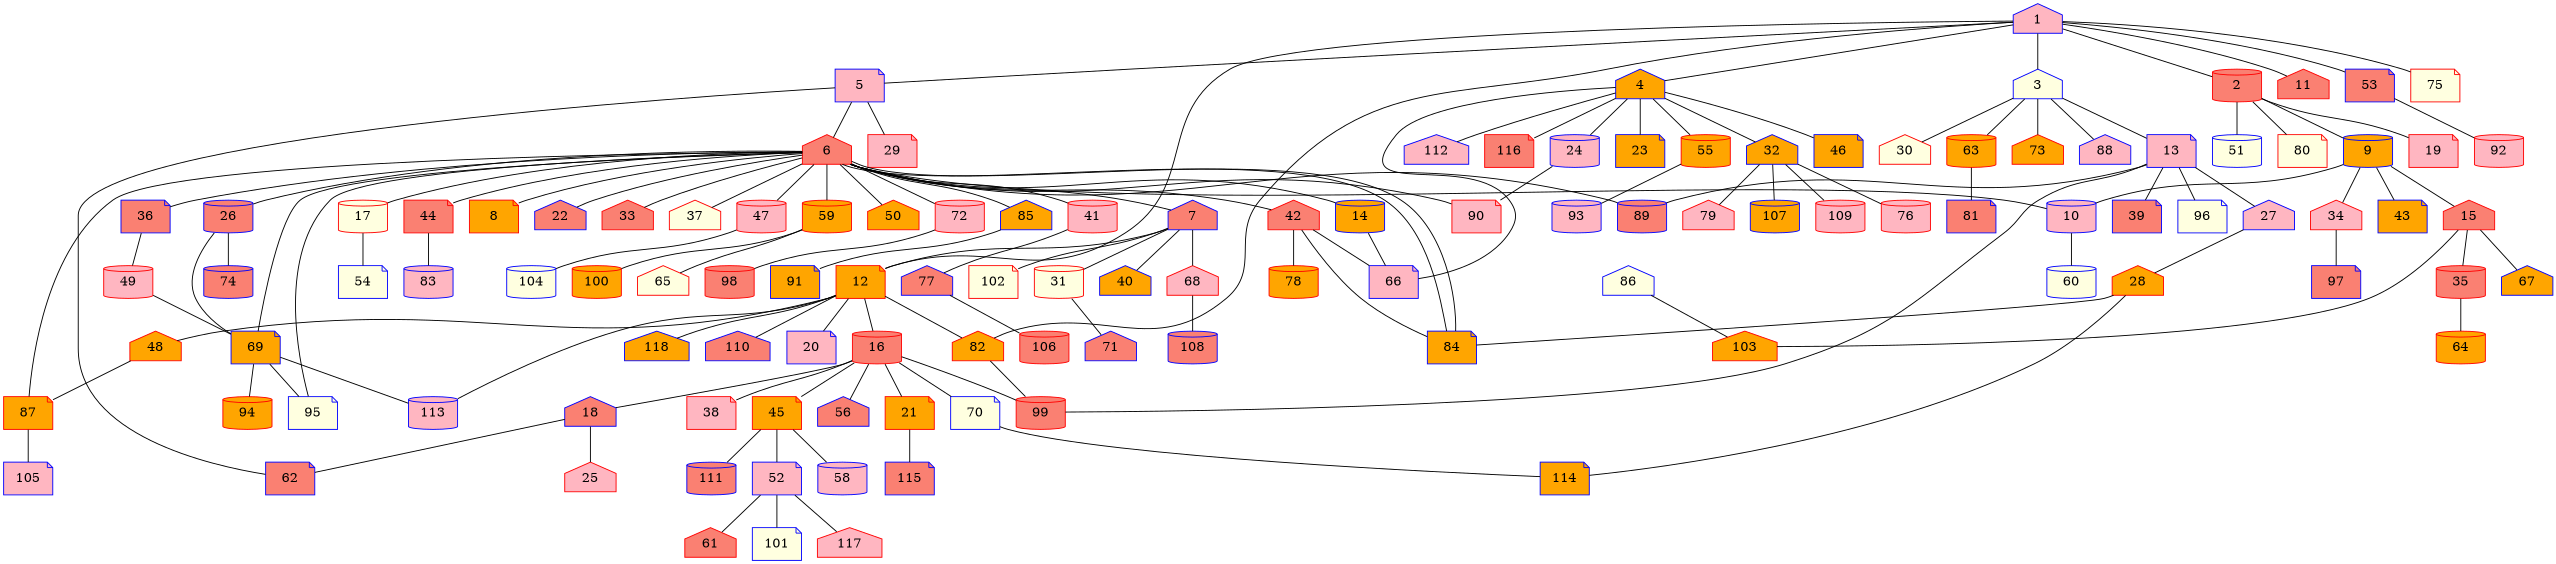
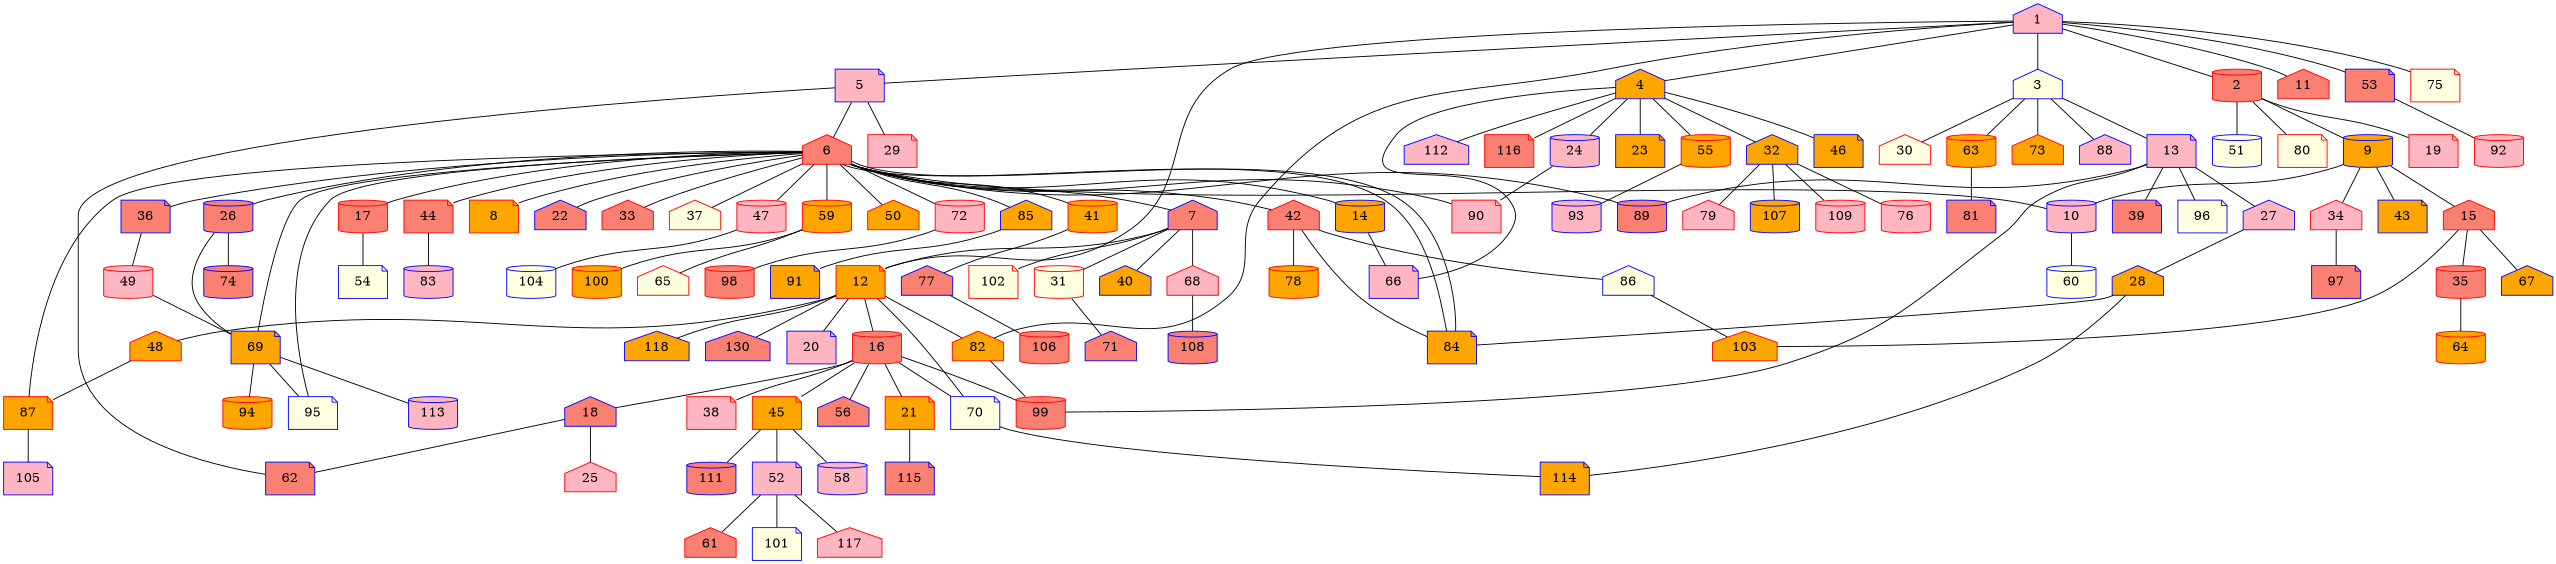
(363, 217) -> (363, 217)
(1093, 217) -> (1093, 217)
(1341, 248) -> (1459, 262)
(2138, 282) -> (2138, 282)
(680, 318) -> (922, 346)
(738, 348) -> (738, 348)
